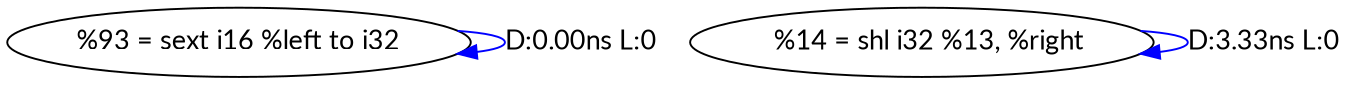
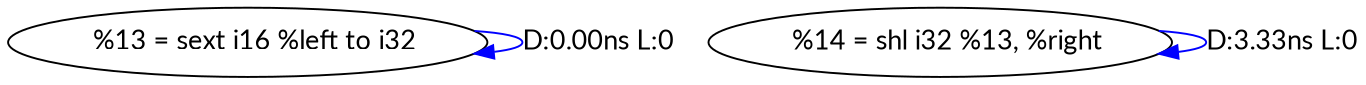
(239, 42) -> (248, 42)
